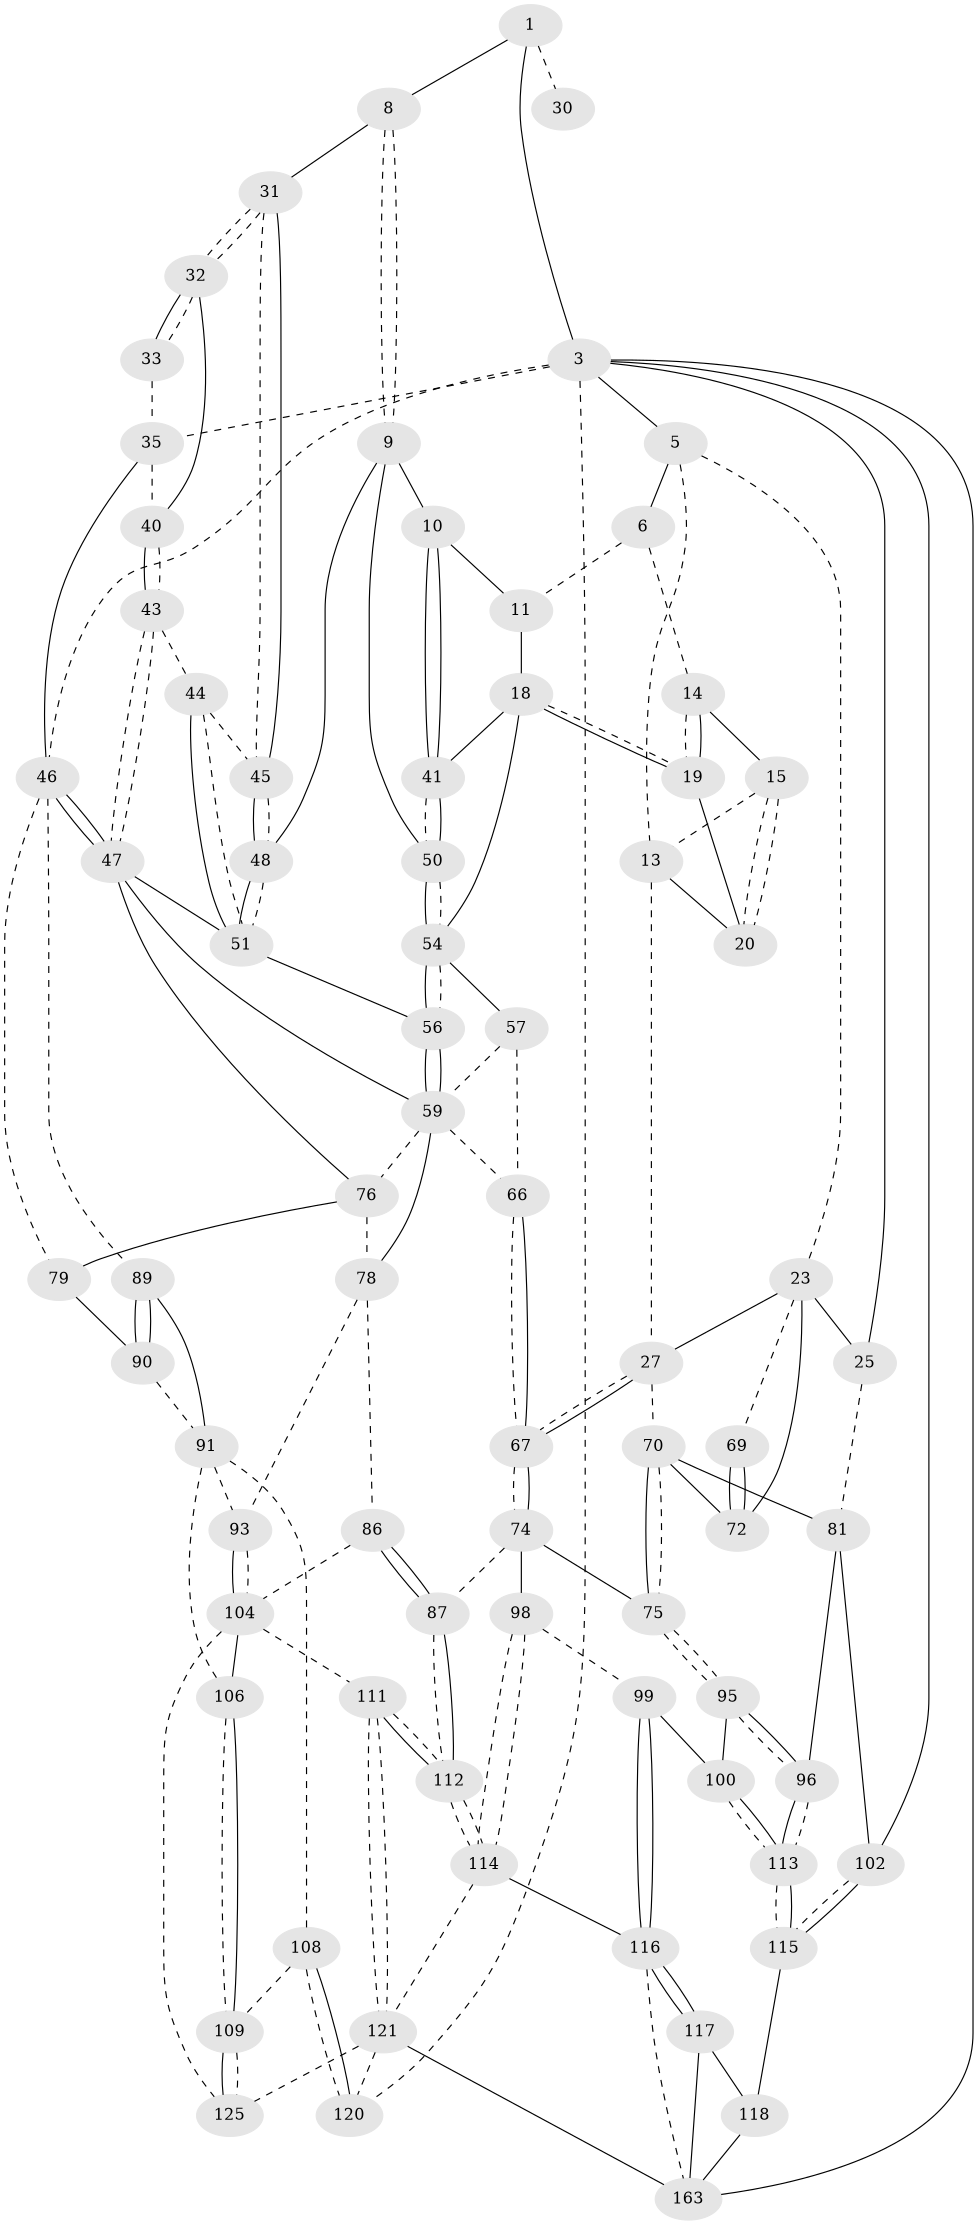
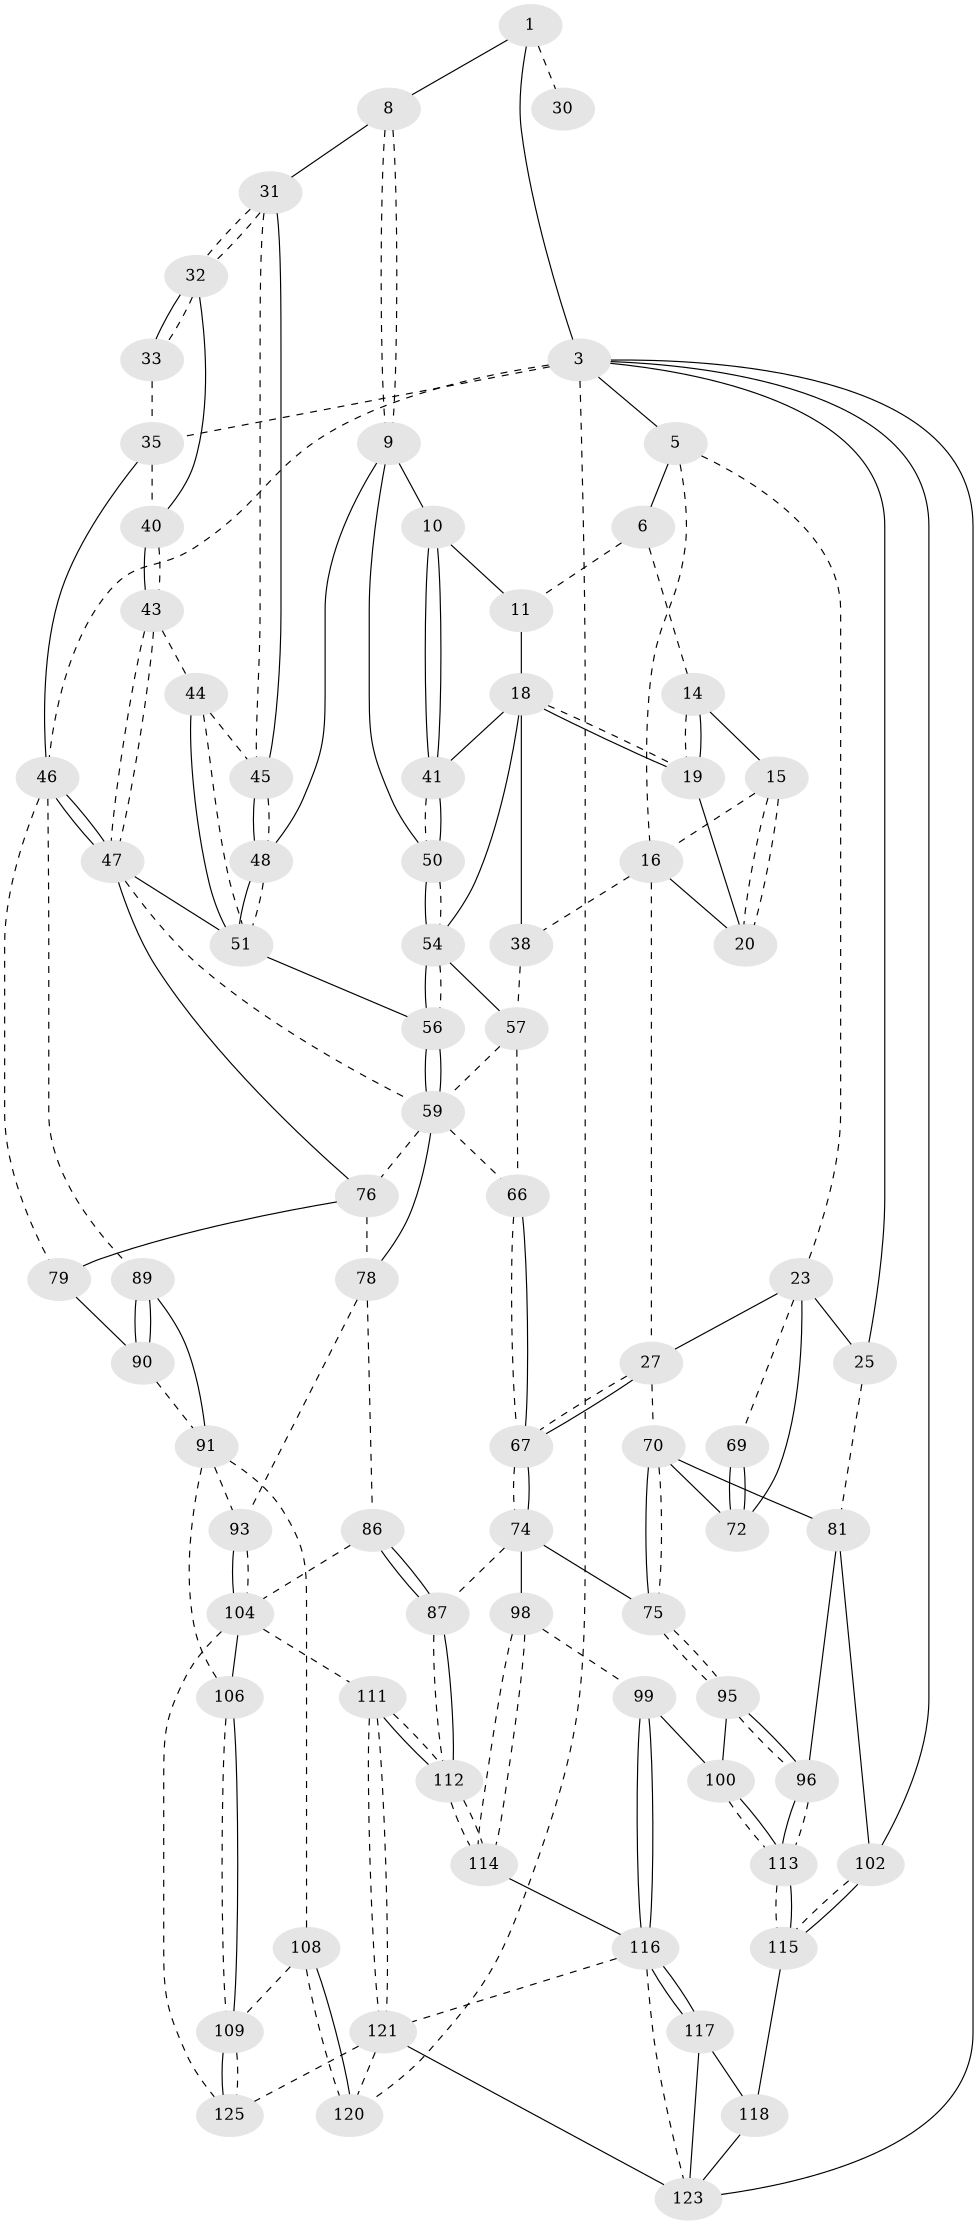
(651, 862) -> (651, 862)
none -> (521, 945)
(253, 1007) -> (253, 1007)
(434, 1948) -> (514, 1990)
(689, 2199) -> (689, 2199)
